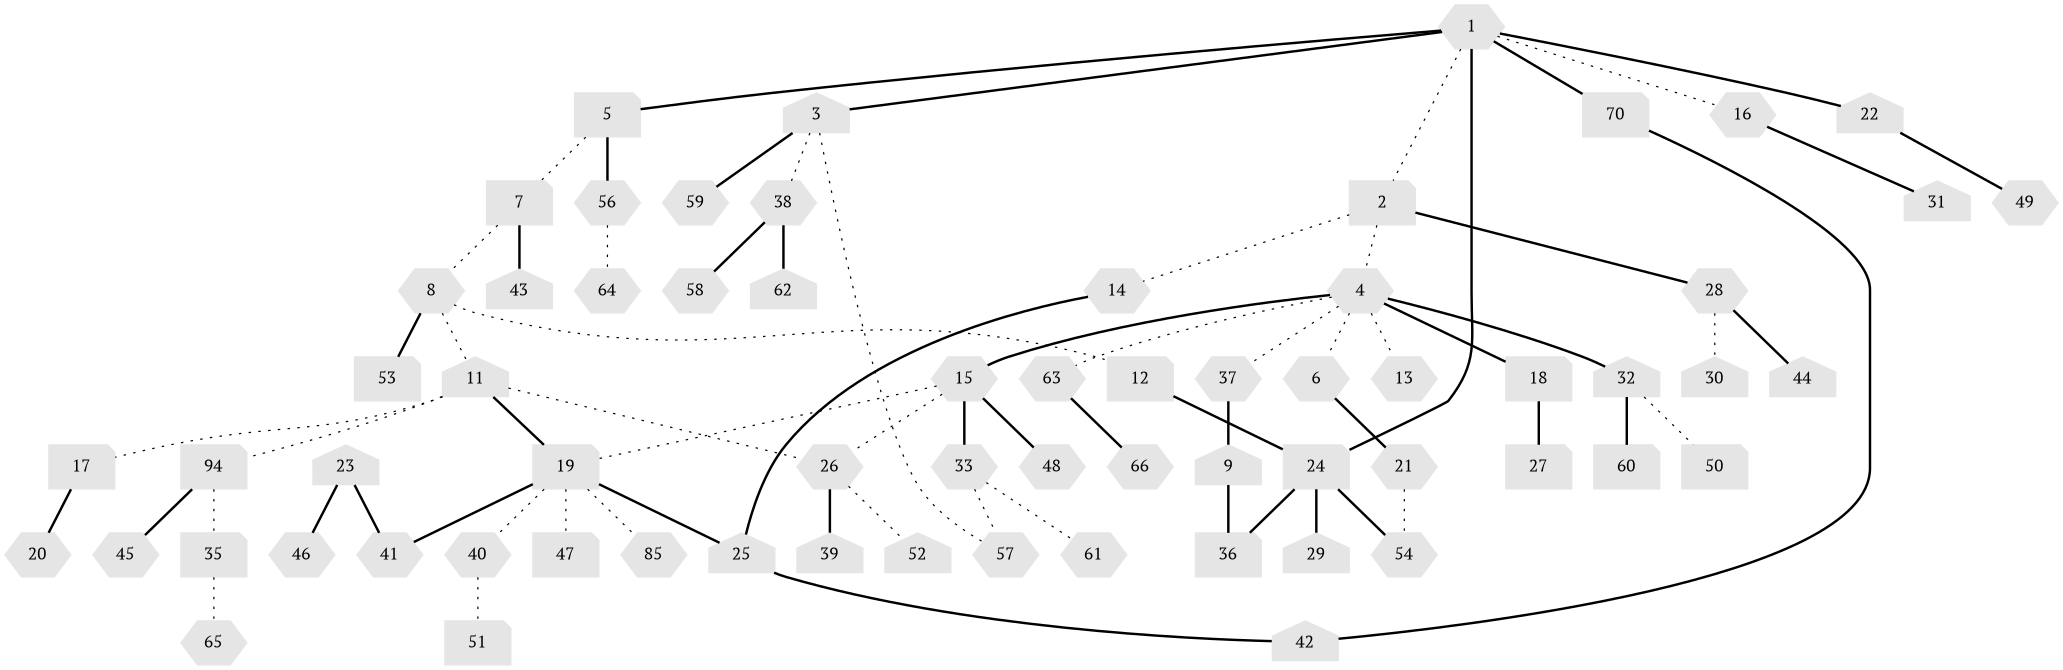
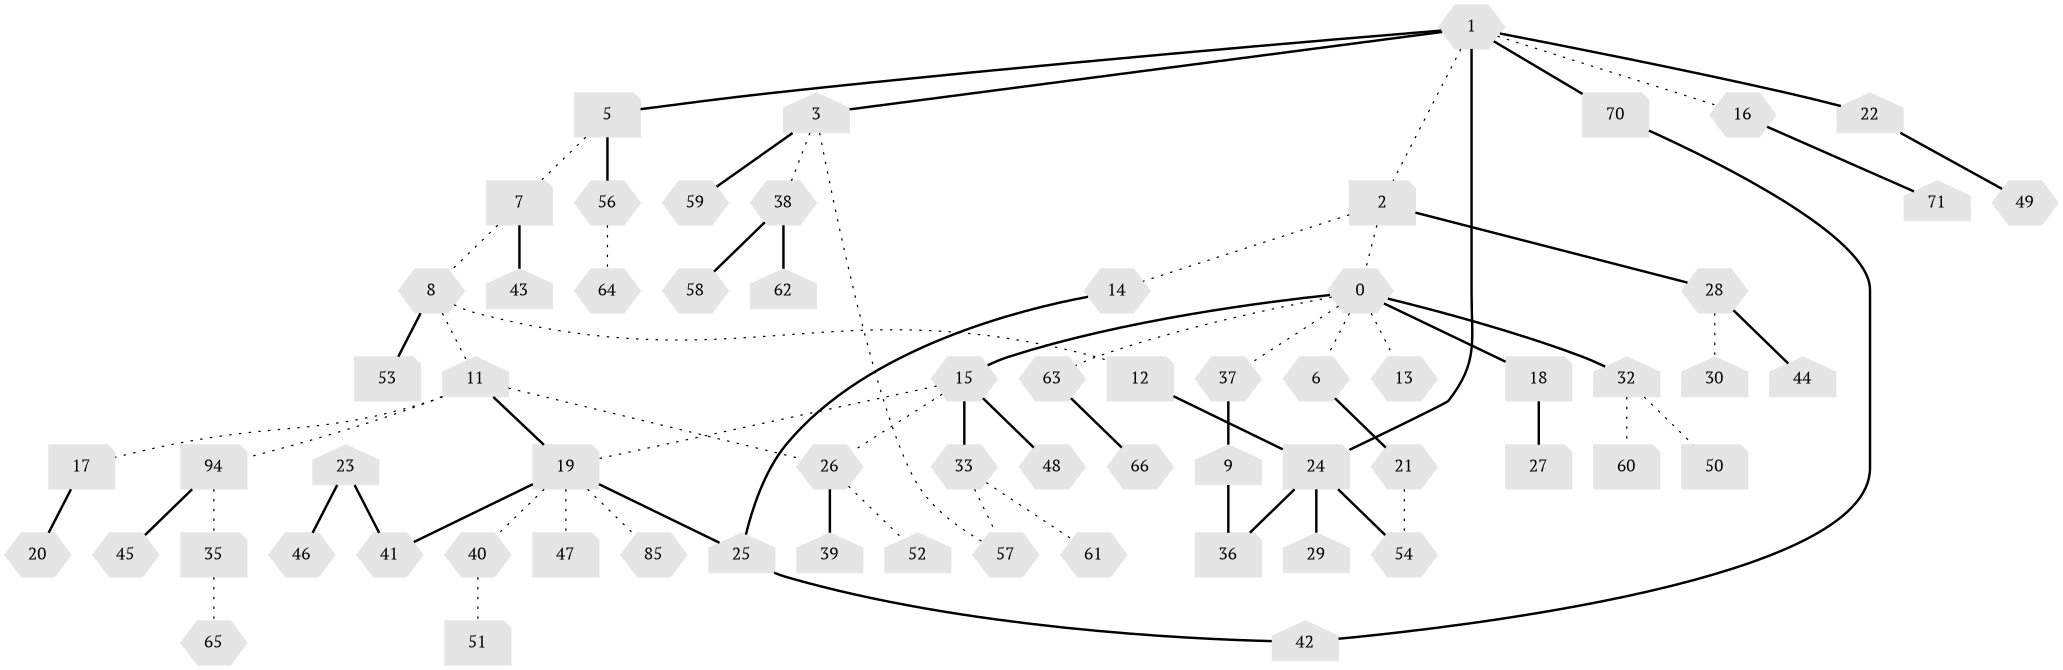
(1937, 203) -> (1937, 203)
(1360, 291) -> (1360, 291)
(1627, 421) -> (1627, 421)
